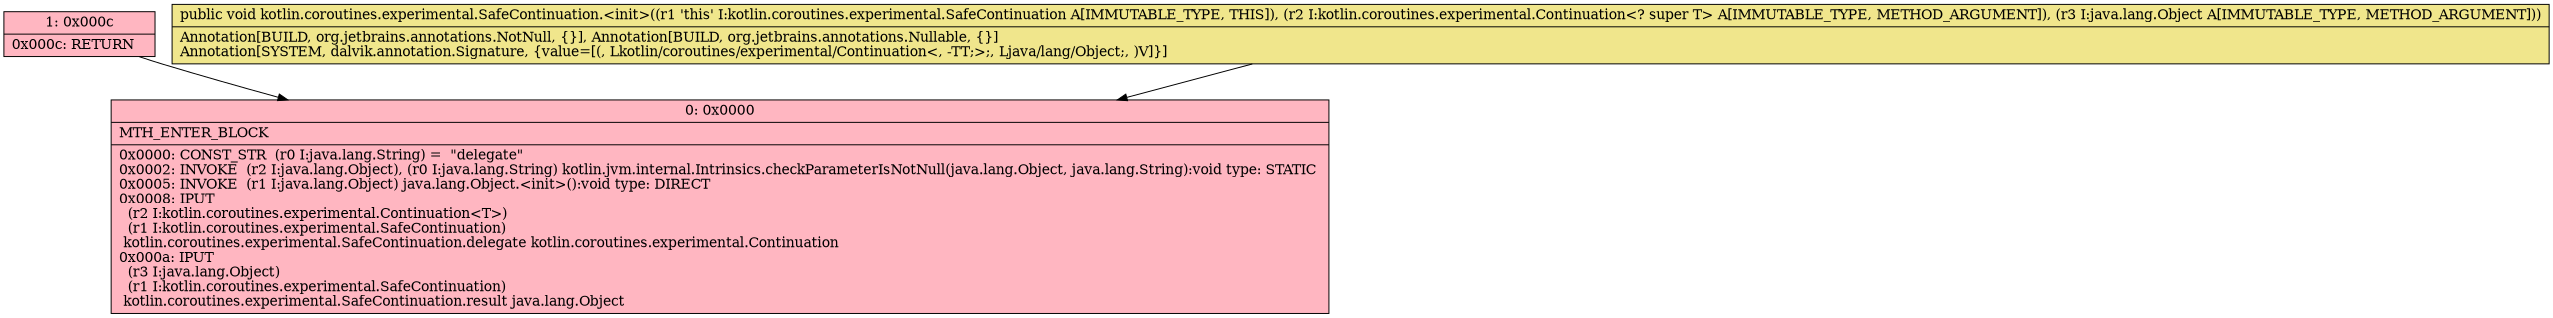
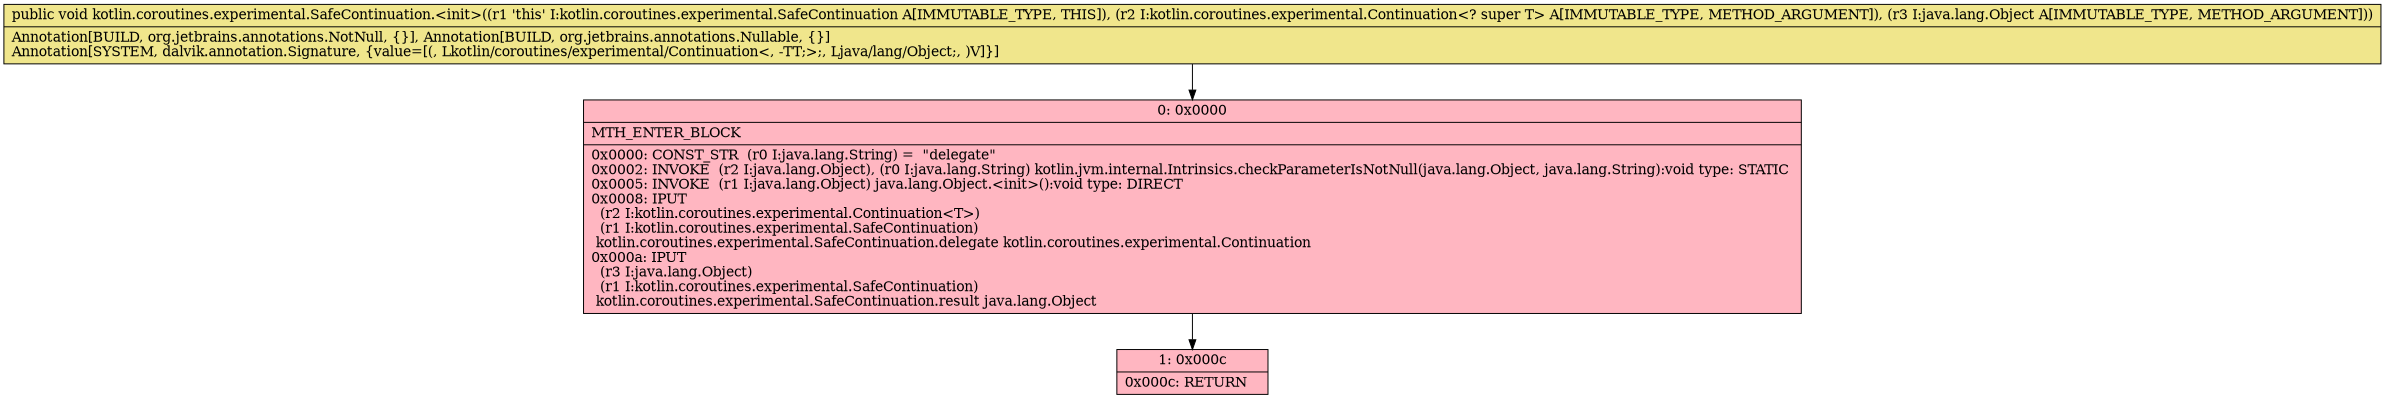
(209, 78) -> (1192, 327)
